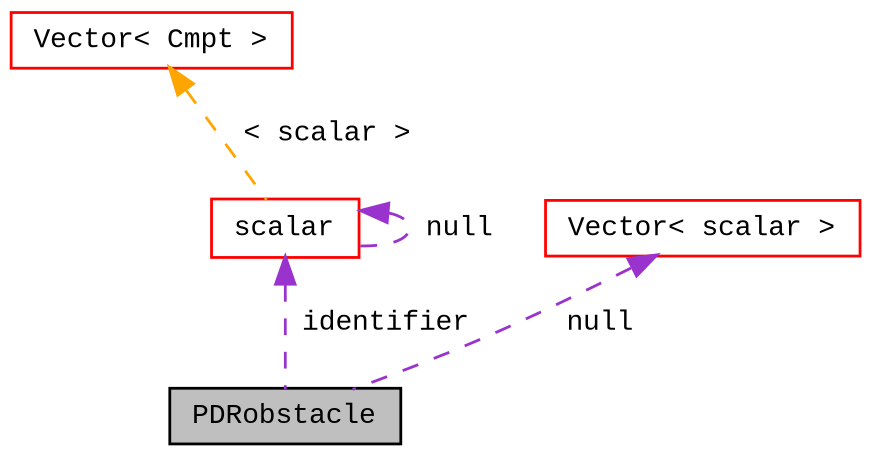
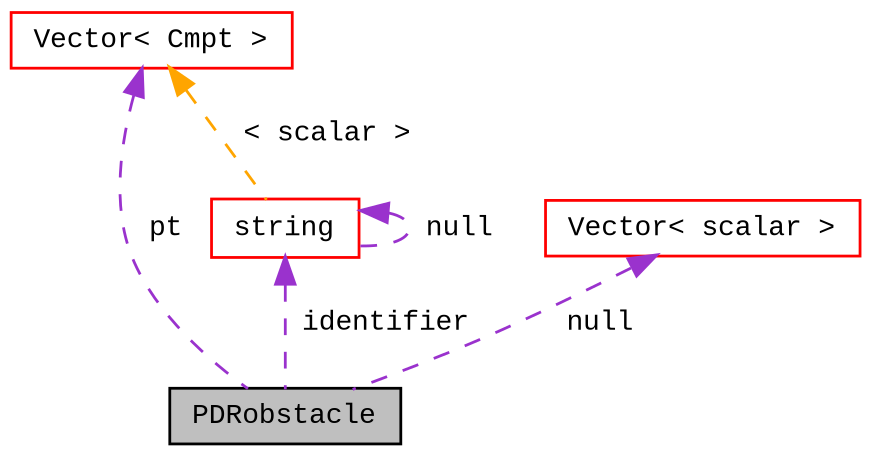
(285, 228) -> (285, 228)
none -> (135, 263)
